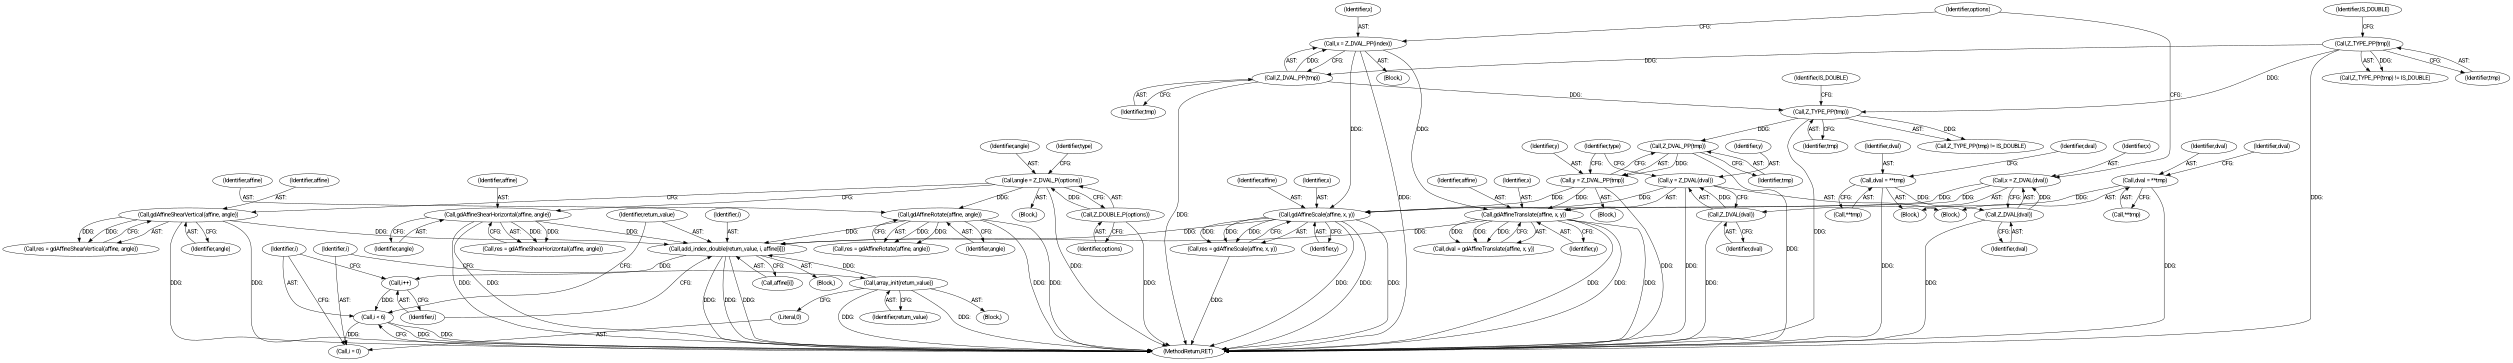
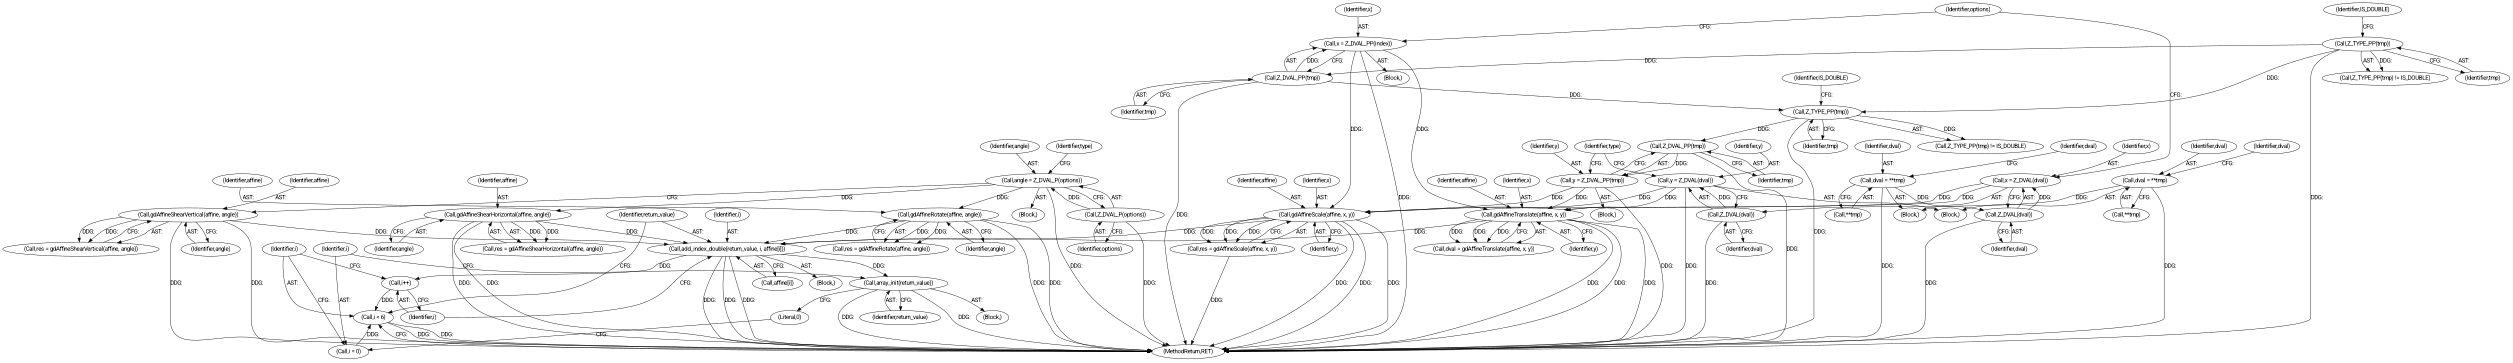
(848, 198) -> (848, 198)
(1672, 198) -> (1672, 198)
(1115, 215) -> (1115, 215)
(496, 232) -> (496, 232)
(824, 265) -> (834, 260)
(349, 330) -> (364, 336)
(603, 335) -> (603, 335)
